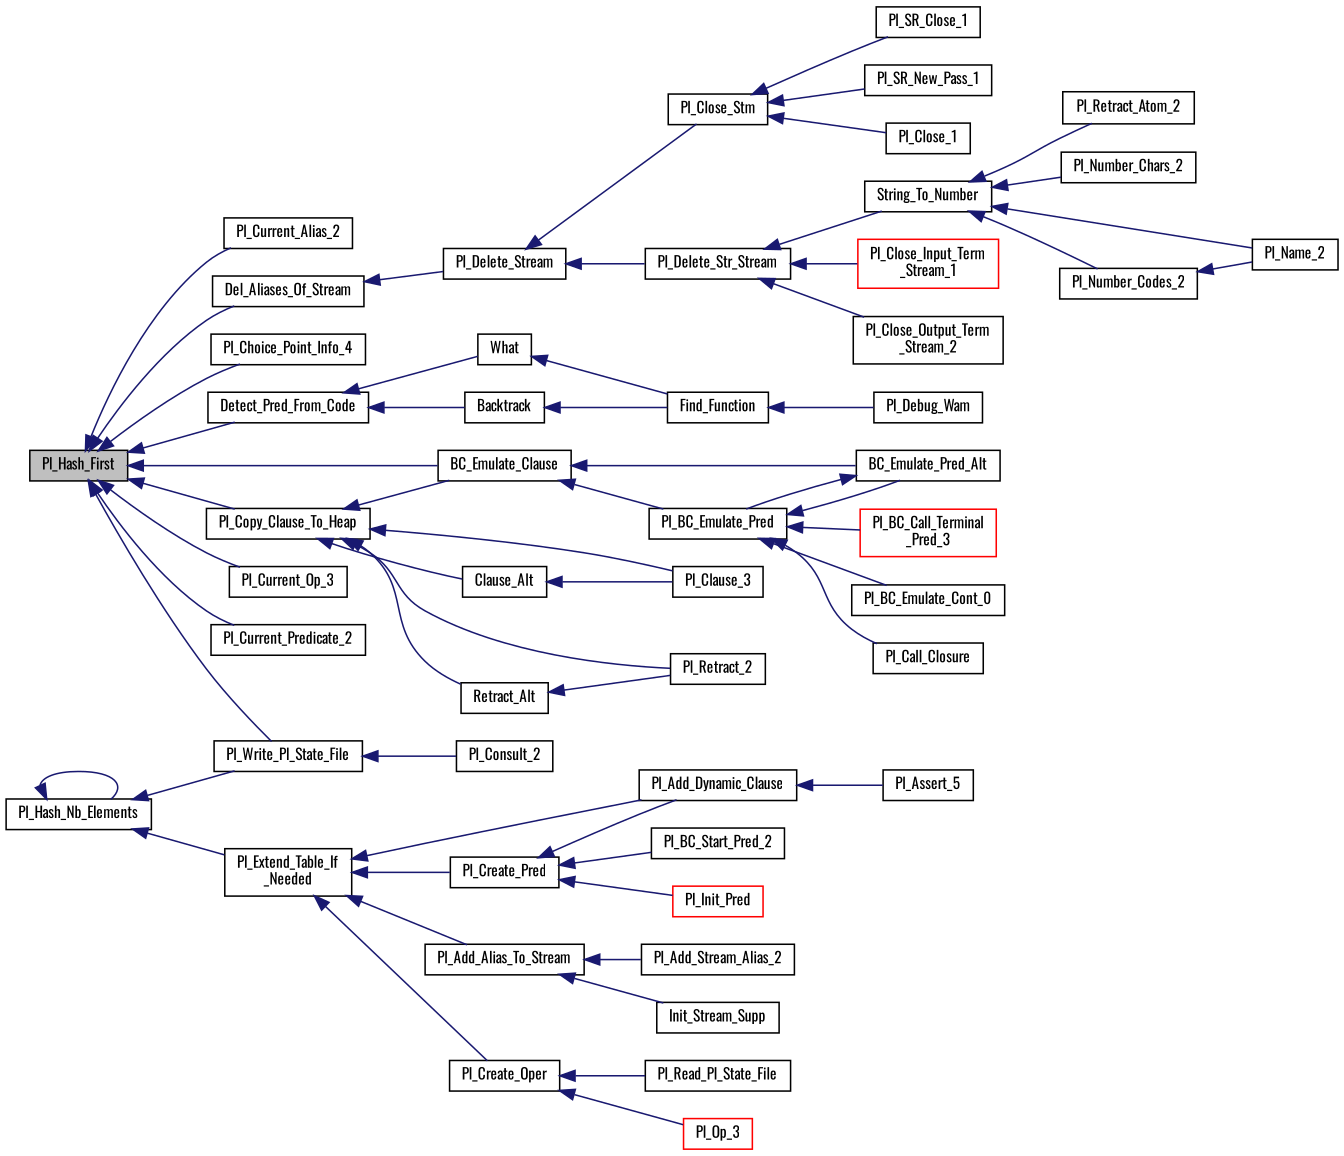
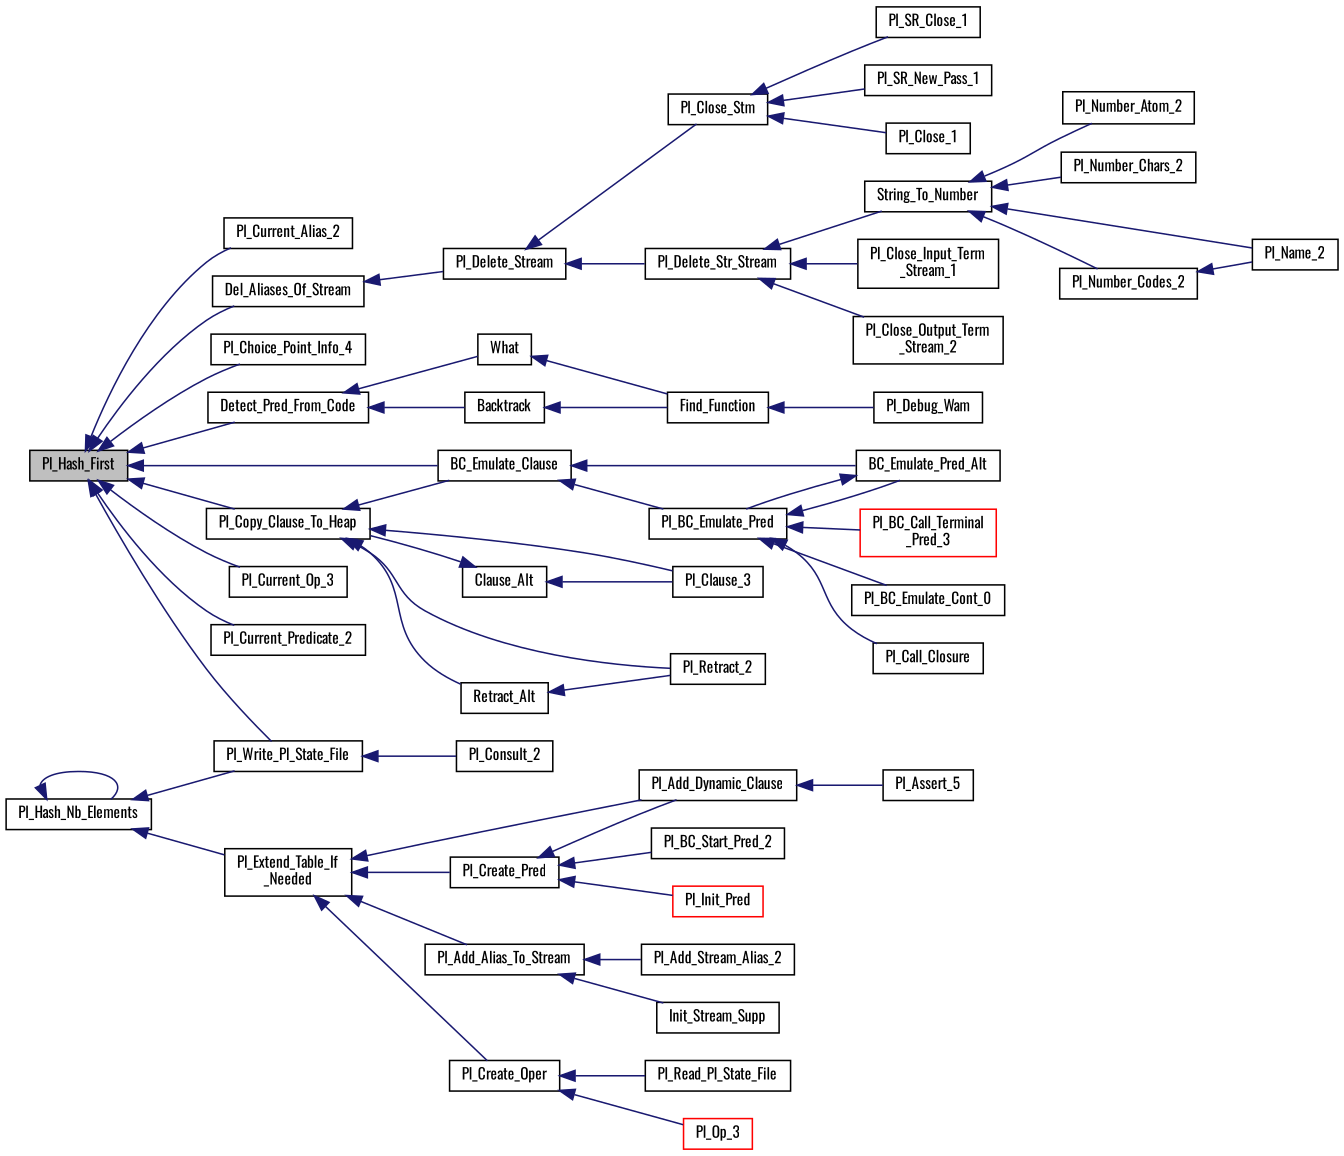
(1129, 108) -> (1129, 108)
(928, 264) -> (928, 264)
(397, 563) -> (416, 548)
